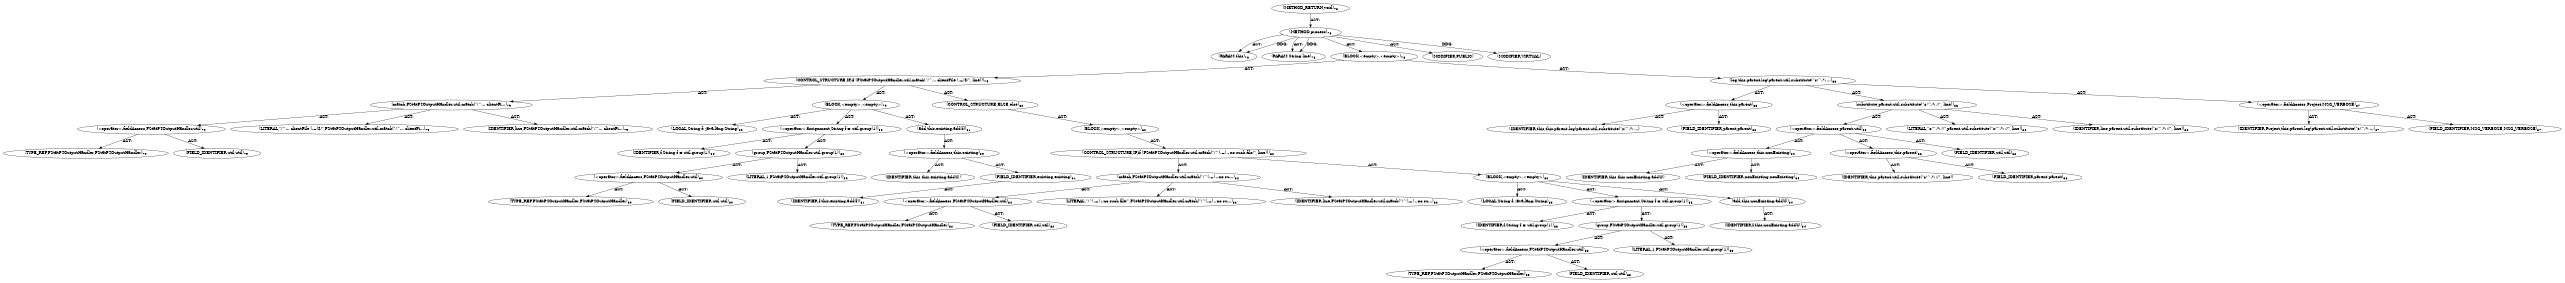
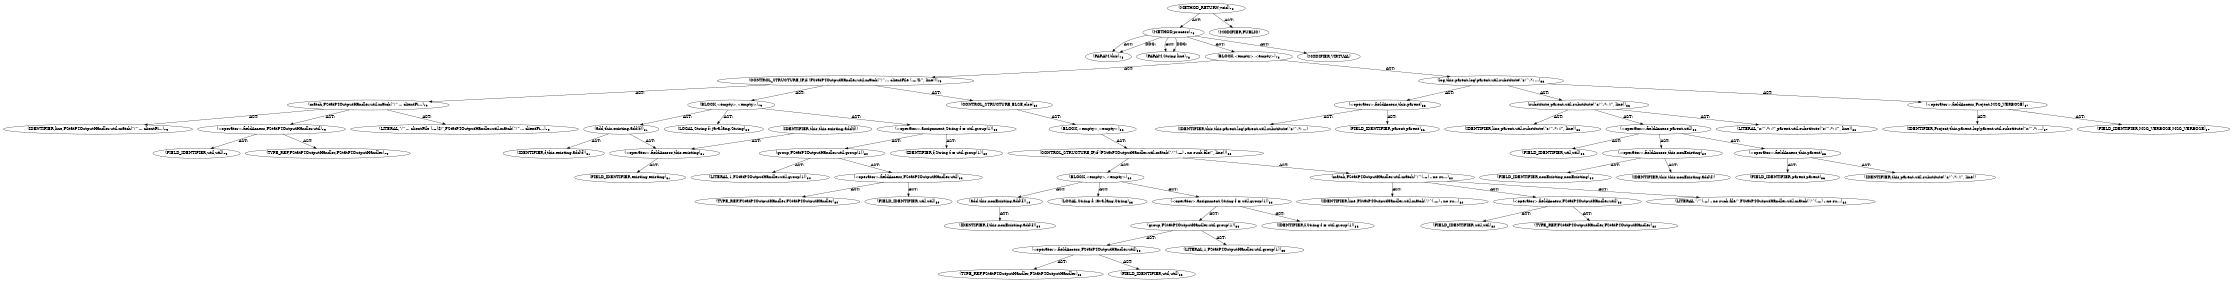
(1380, 44) -> (1222, 20)
(1448, 45) -> (1265, 45)
(982, 153) -> (703, 153)
(935, 164) -> (744, 141)
(933, 189) -> (589, 141)
(1791, 201) -> (1028, 201)
